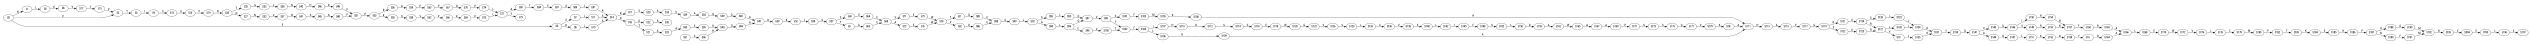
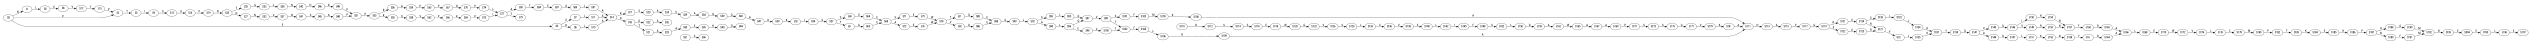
(749, 25) -> none
(1163, 27) -> none
(1899, 28) -> none
(712, 33) -> none
